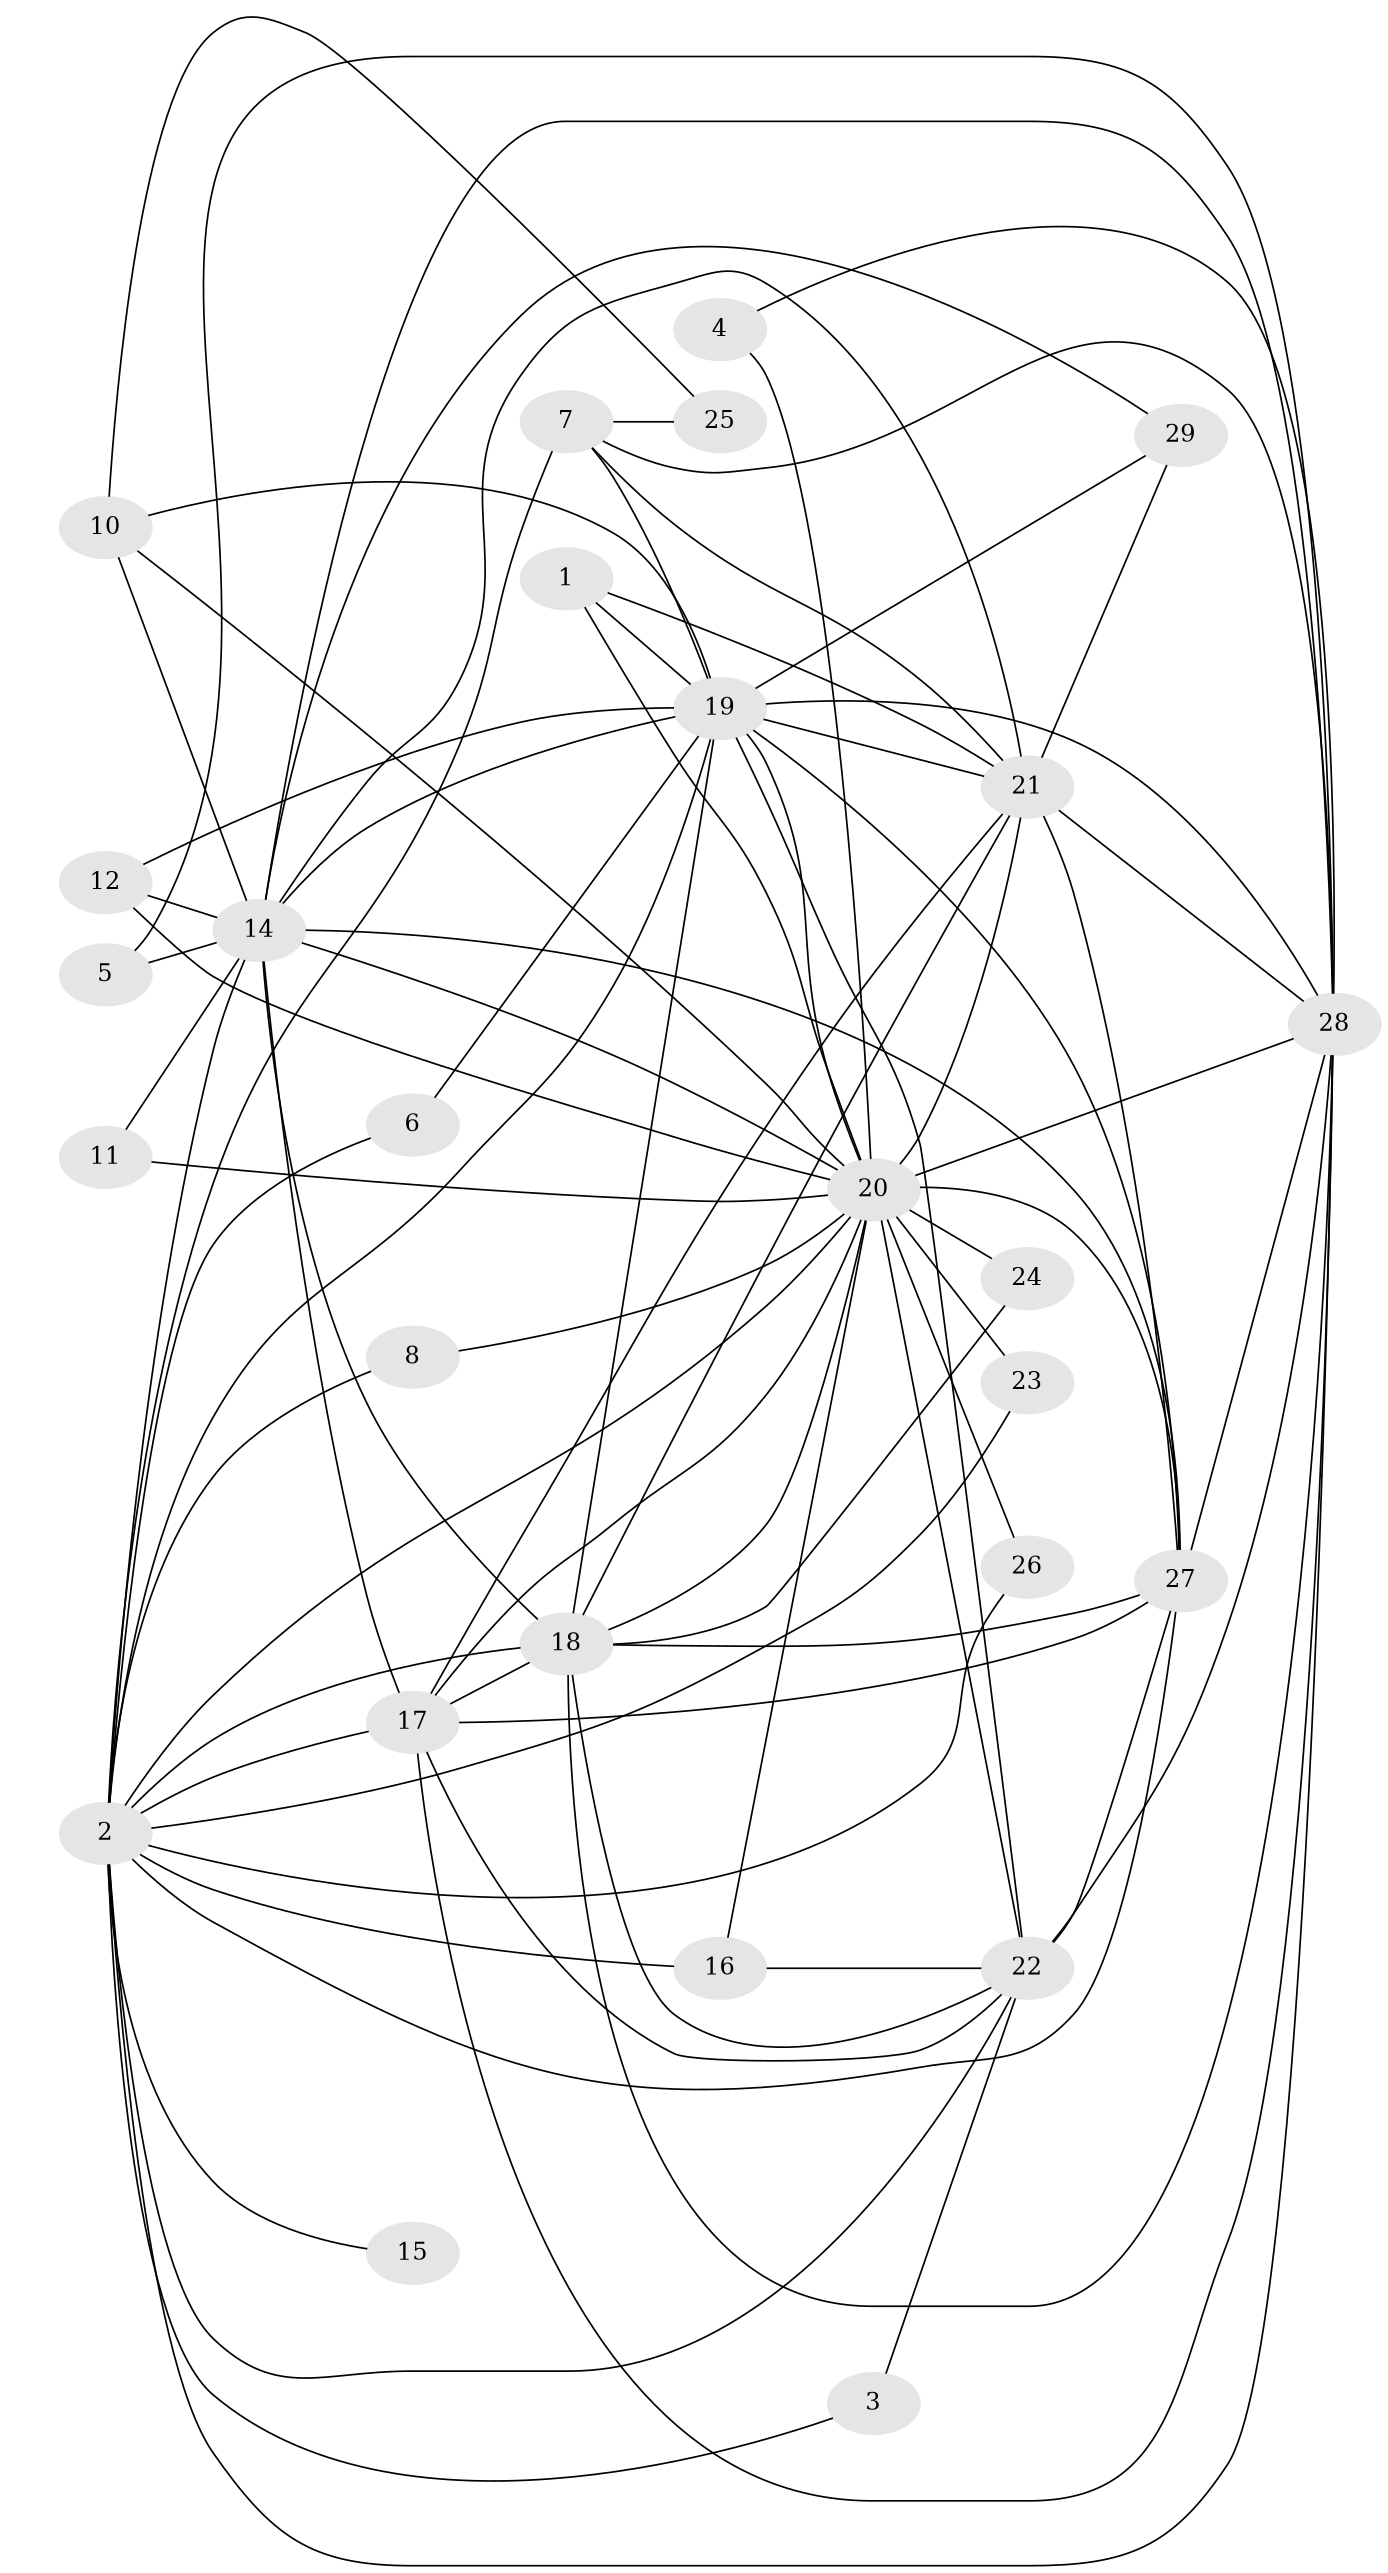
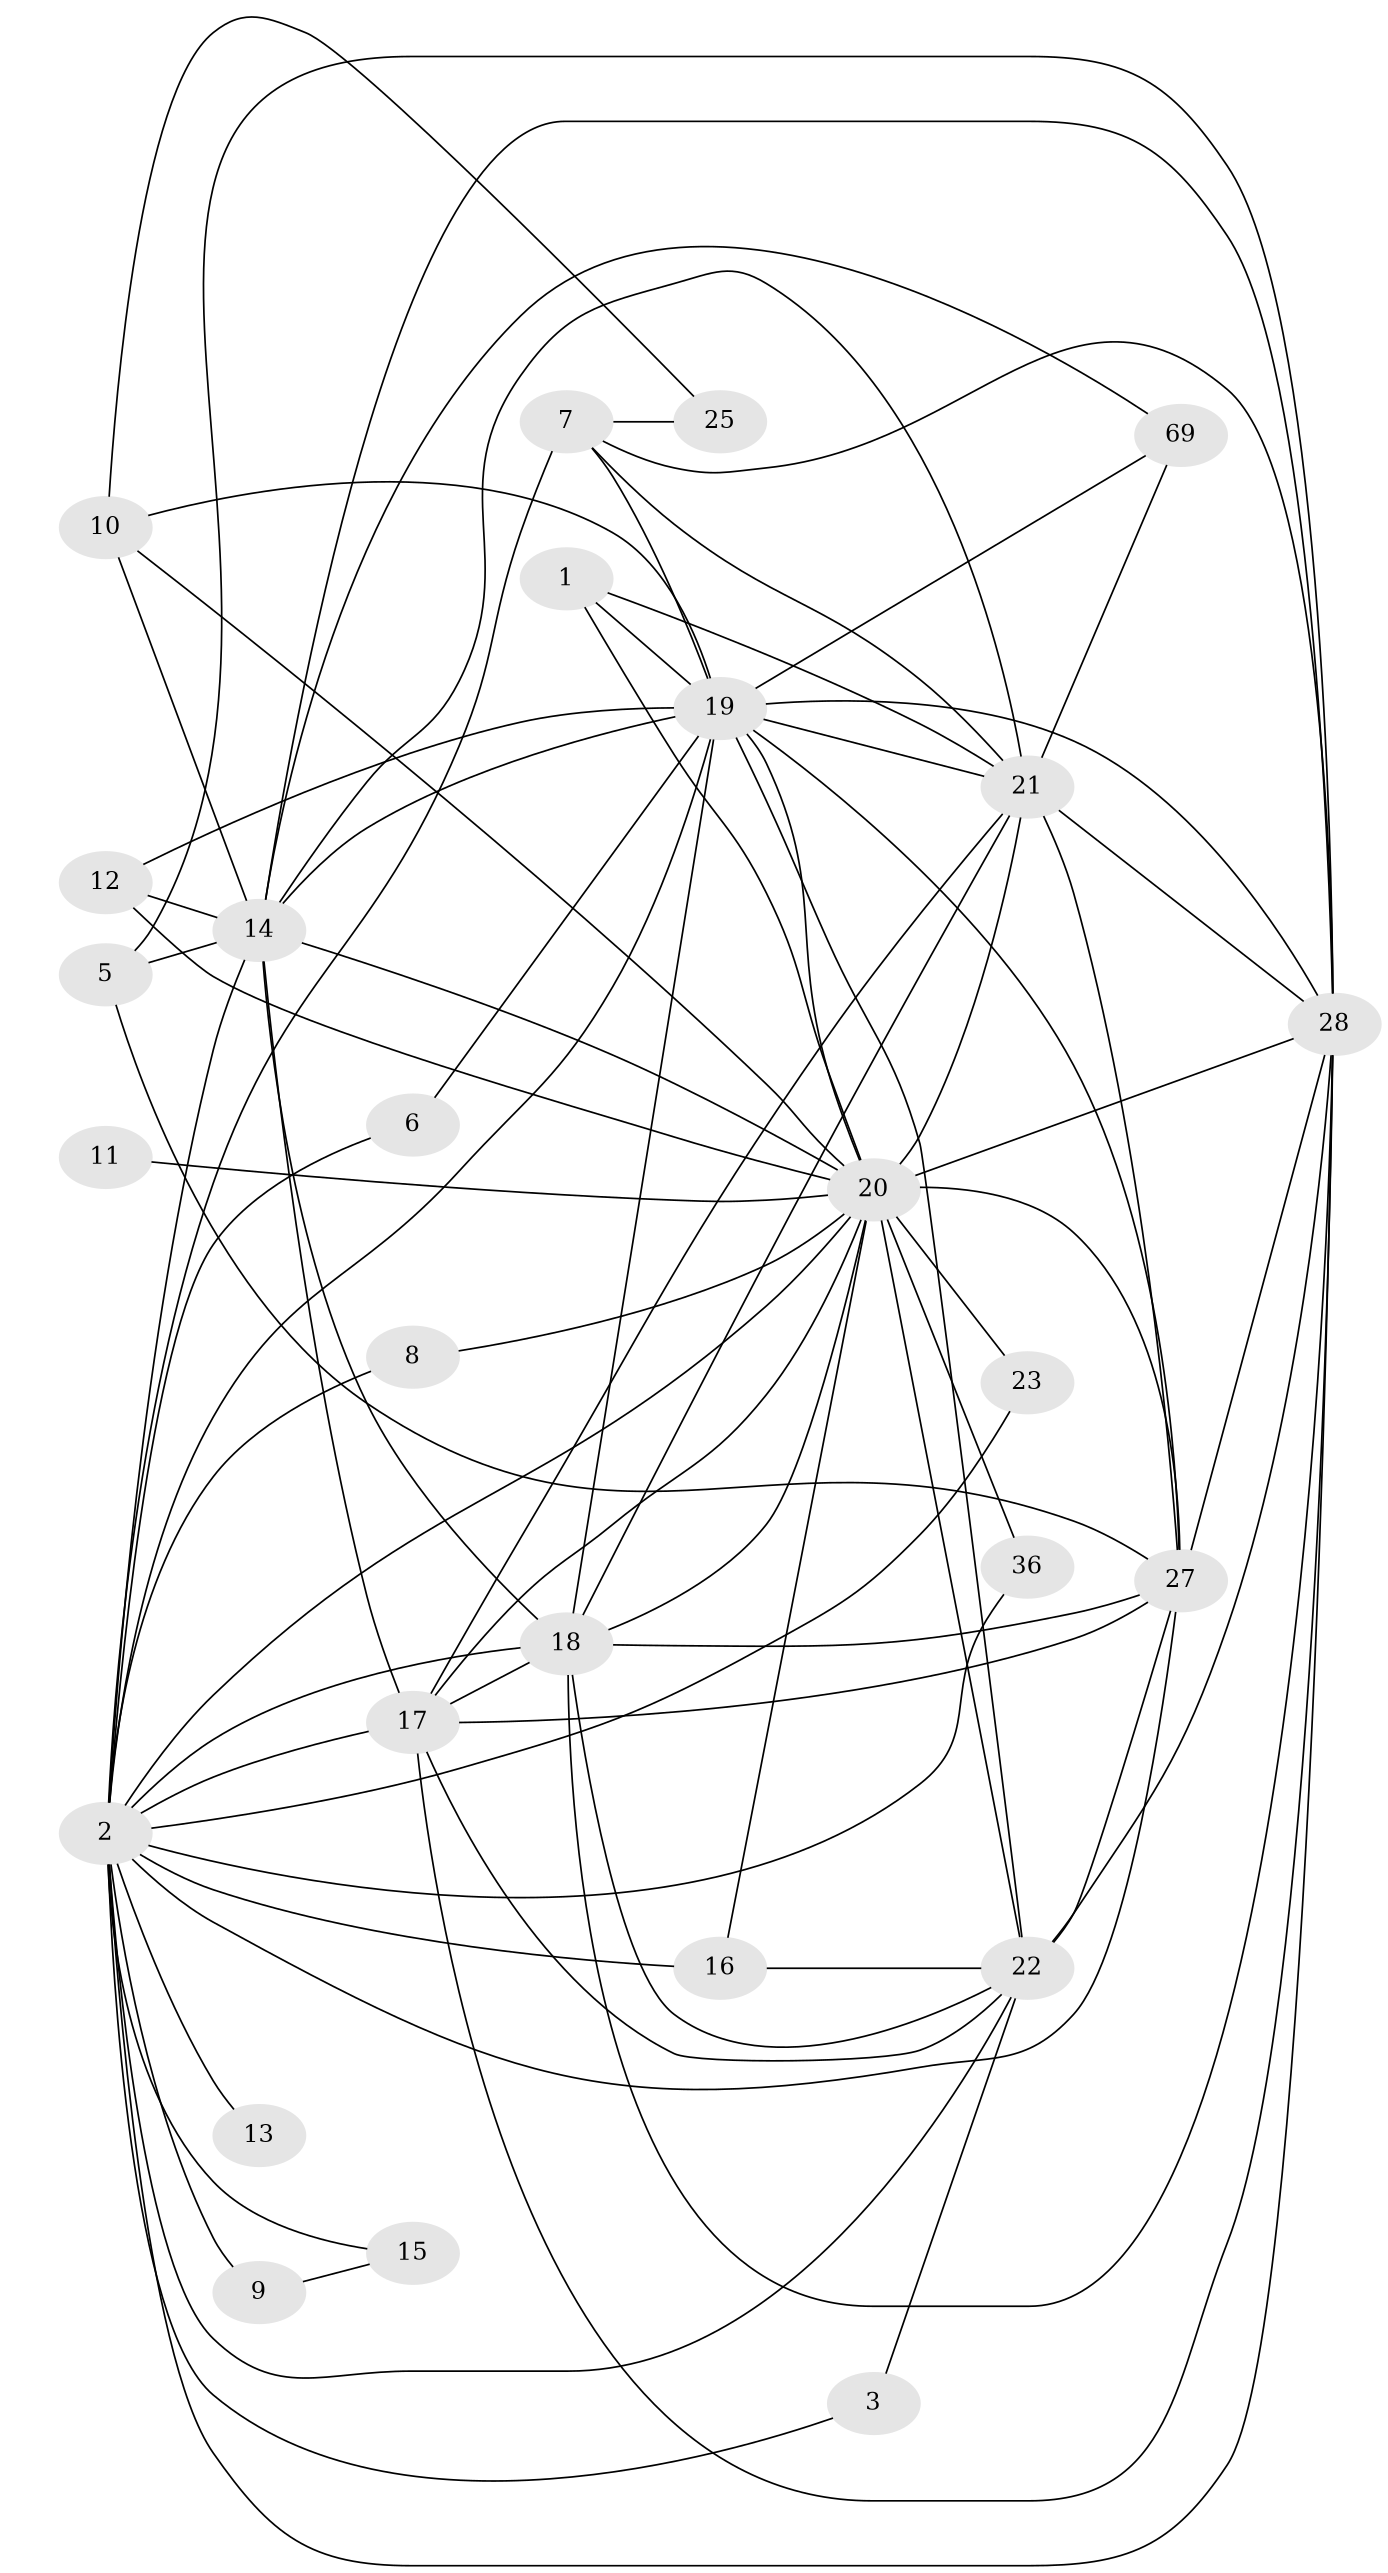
(720, 330) -> none
(1181, 435) -> (1181, 435)
(182, 1044) -> none
(920, 1073) -> (487, 1463)
(1027, 1279) -> none
(1027, 1567) -> (1027, 1567)
none -> (259, 2136)
none -> (259, 2293)
